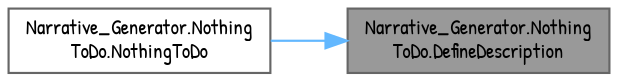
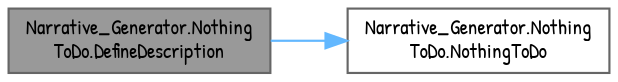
(298, 41) -> (298, 41)
